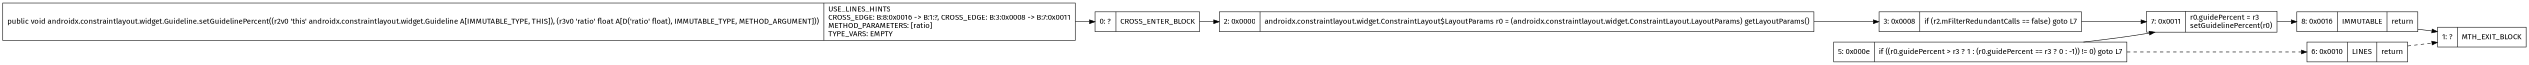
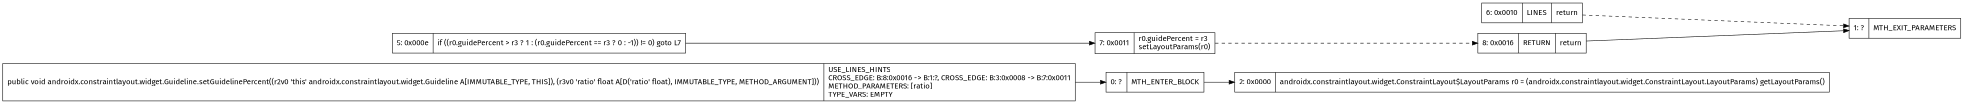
(1158, 21) -> (1165, 82)
(2362, 21) -> (1537, 43)
(1980, 22) -> none
(2284, 22) -> (1344, 43)
(2231, 26) -> (1175, 47)
(2492, 37) -> (1915, 28)
(2214, 52) -> none
